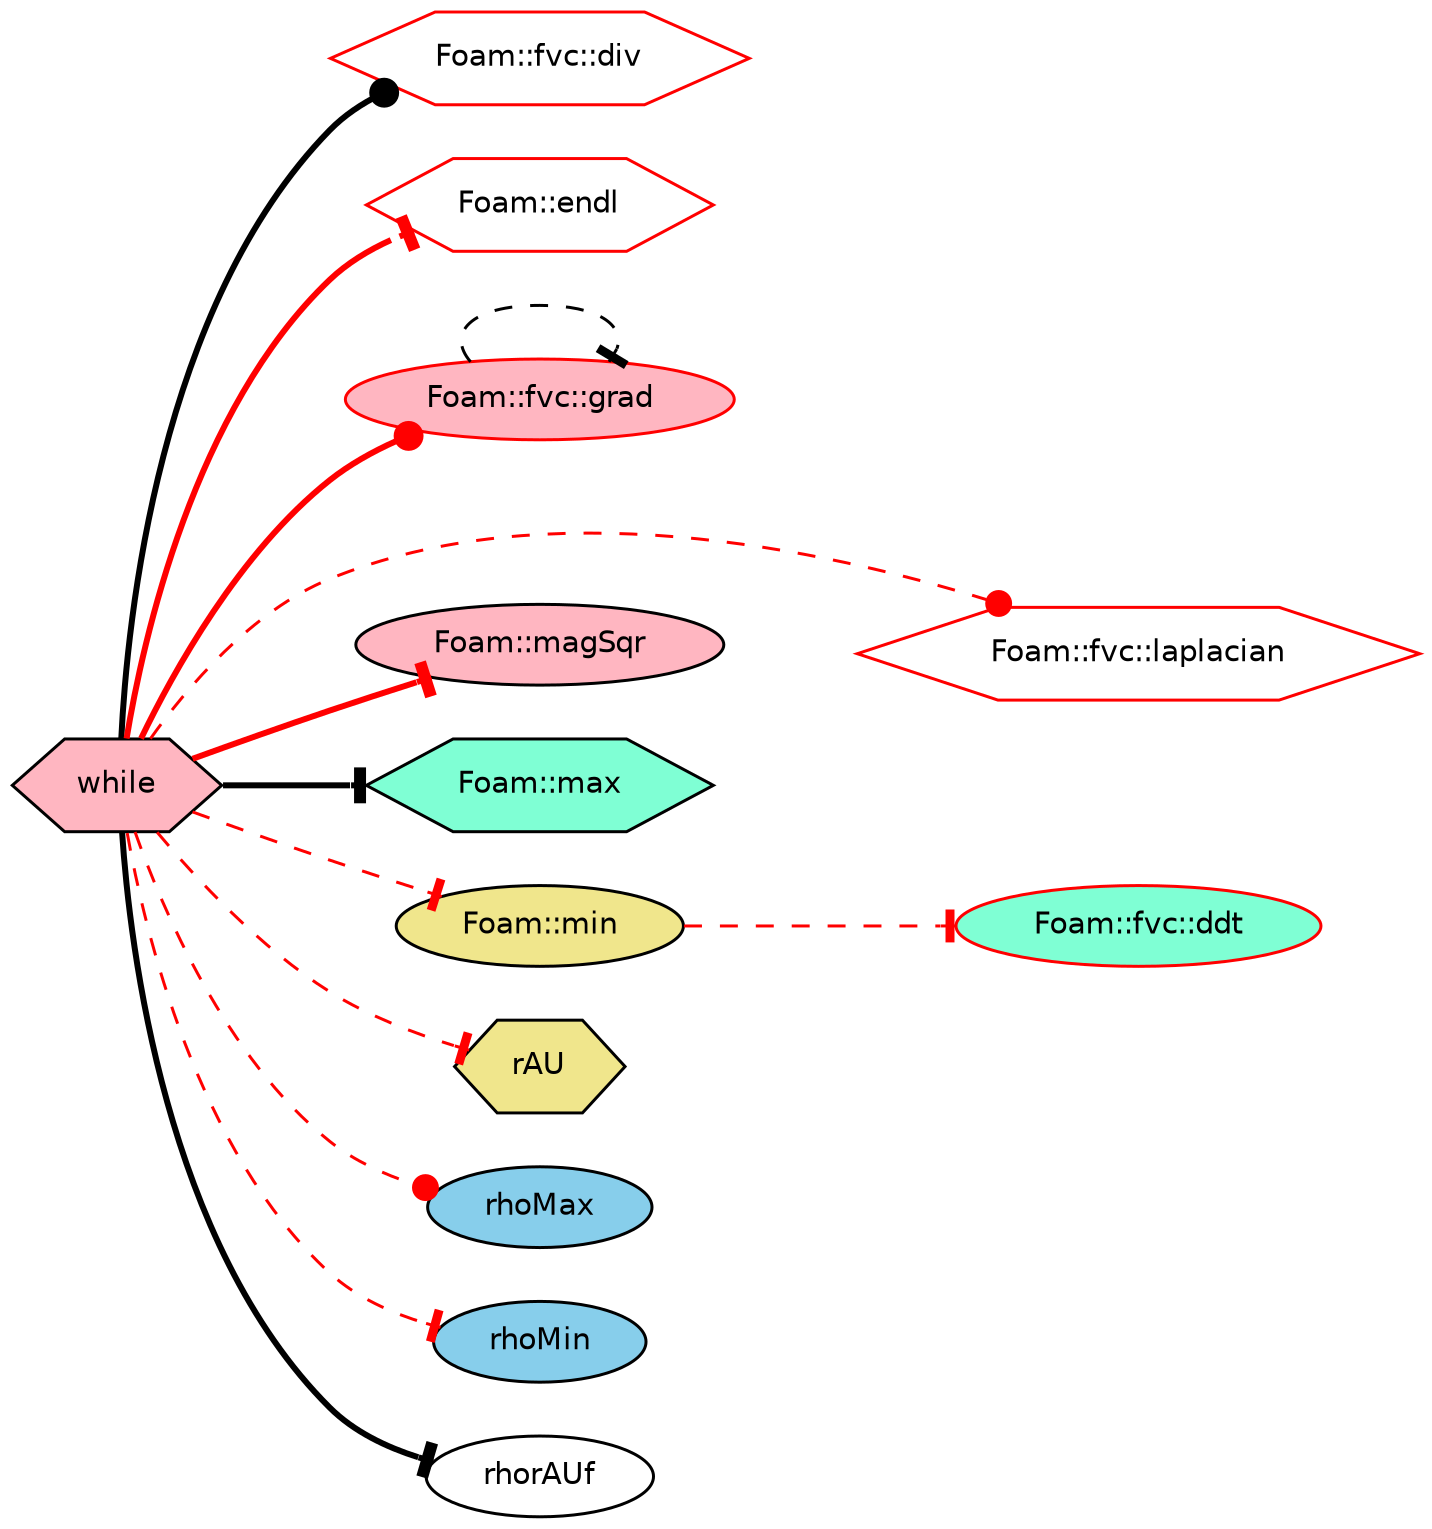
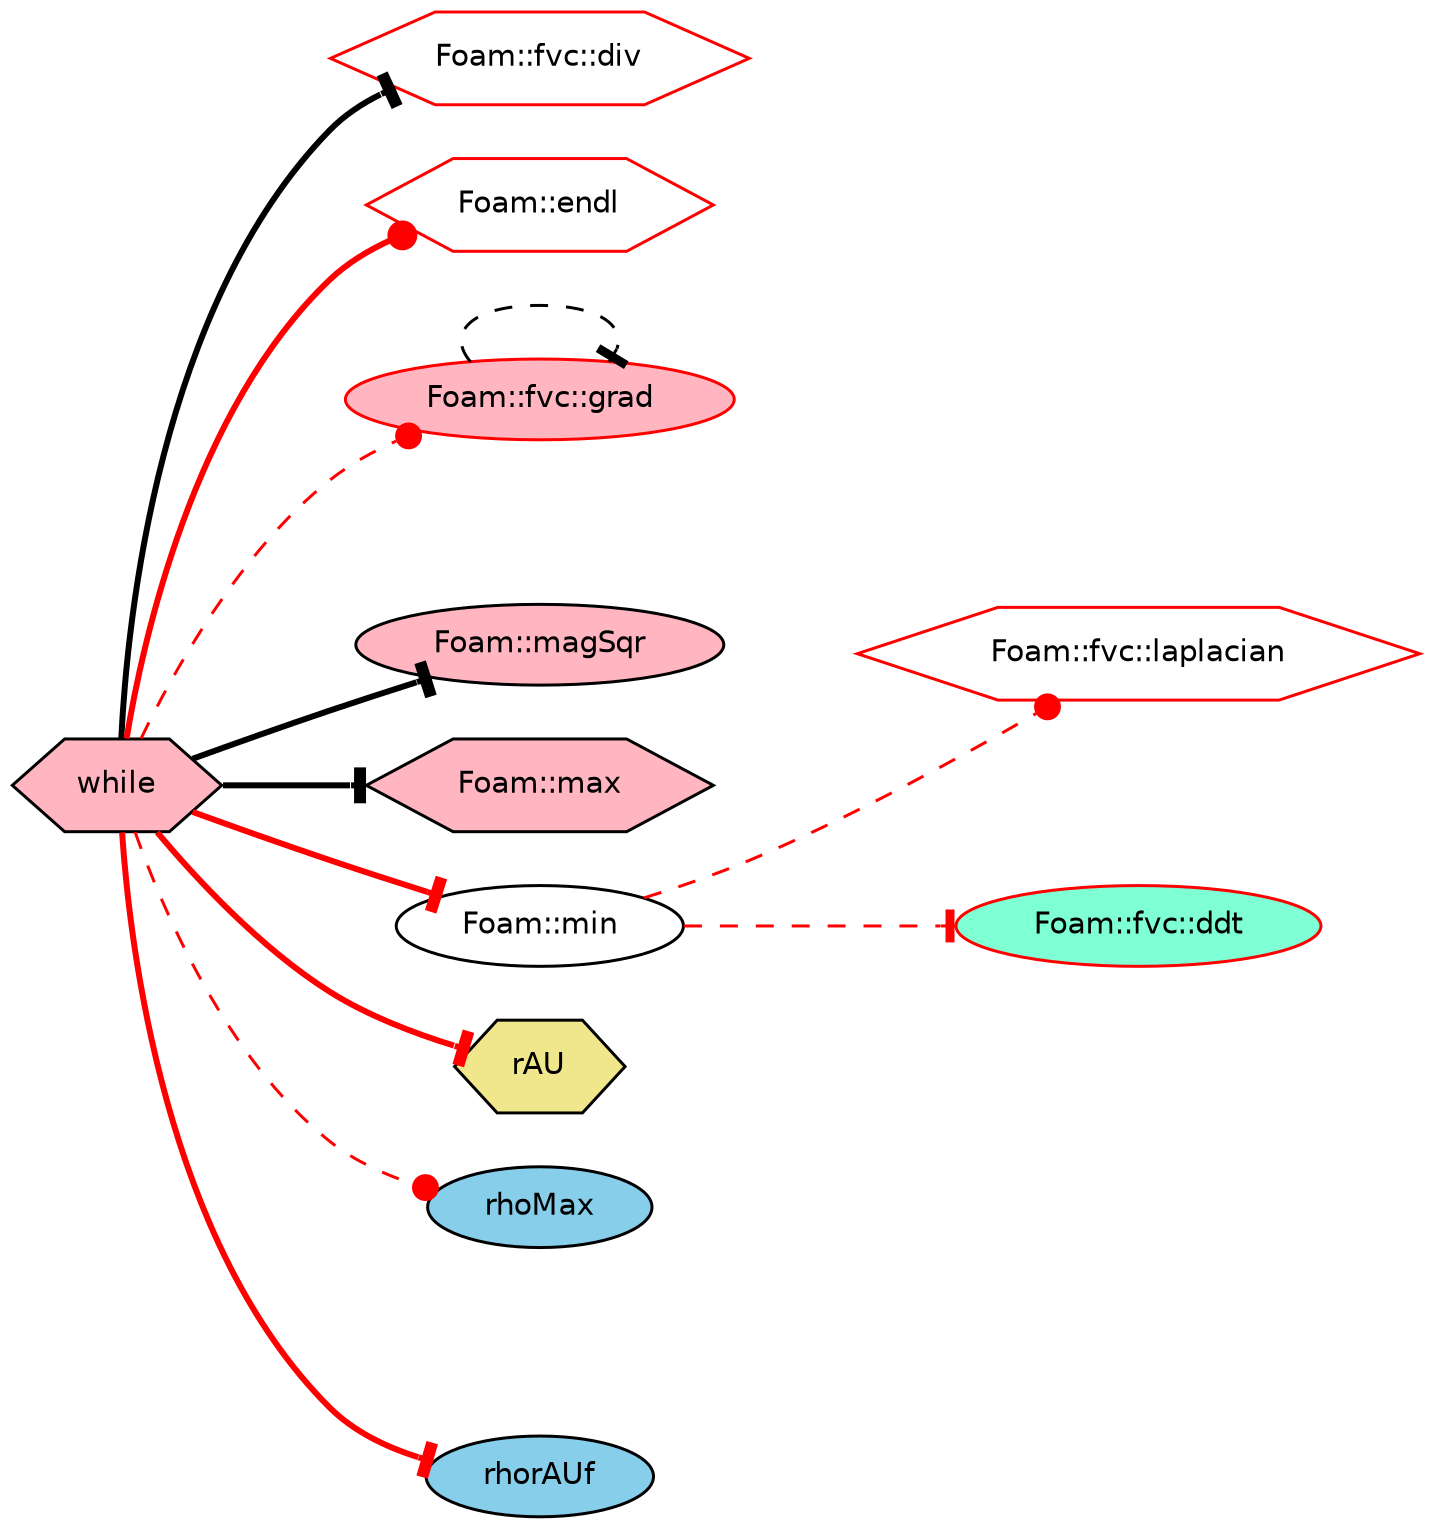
(185, 386) -> (185, 386)
(209, 460) -> (209, 460)
(537, 536) -> (845, 816)
(245, 568) -> (245, 568)
(304, 719) -> (304, 719)
(540, 785) -> (540, 785)
(310, 853) -> (310, 853)
(540, 926) -> (540, 926)
(289, 963) -> (289, 963)
(195, 1187) -> (195, 1187)
(540, 1342) -> none
(540, 1476) -> (540, 1476)
